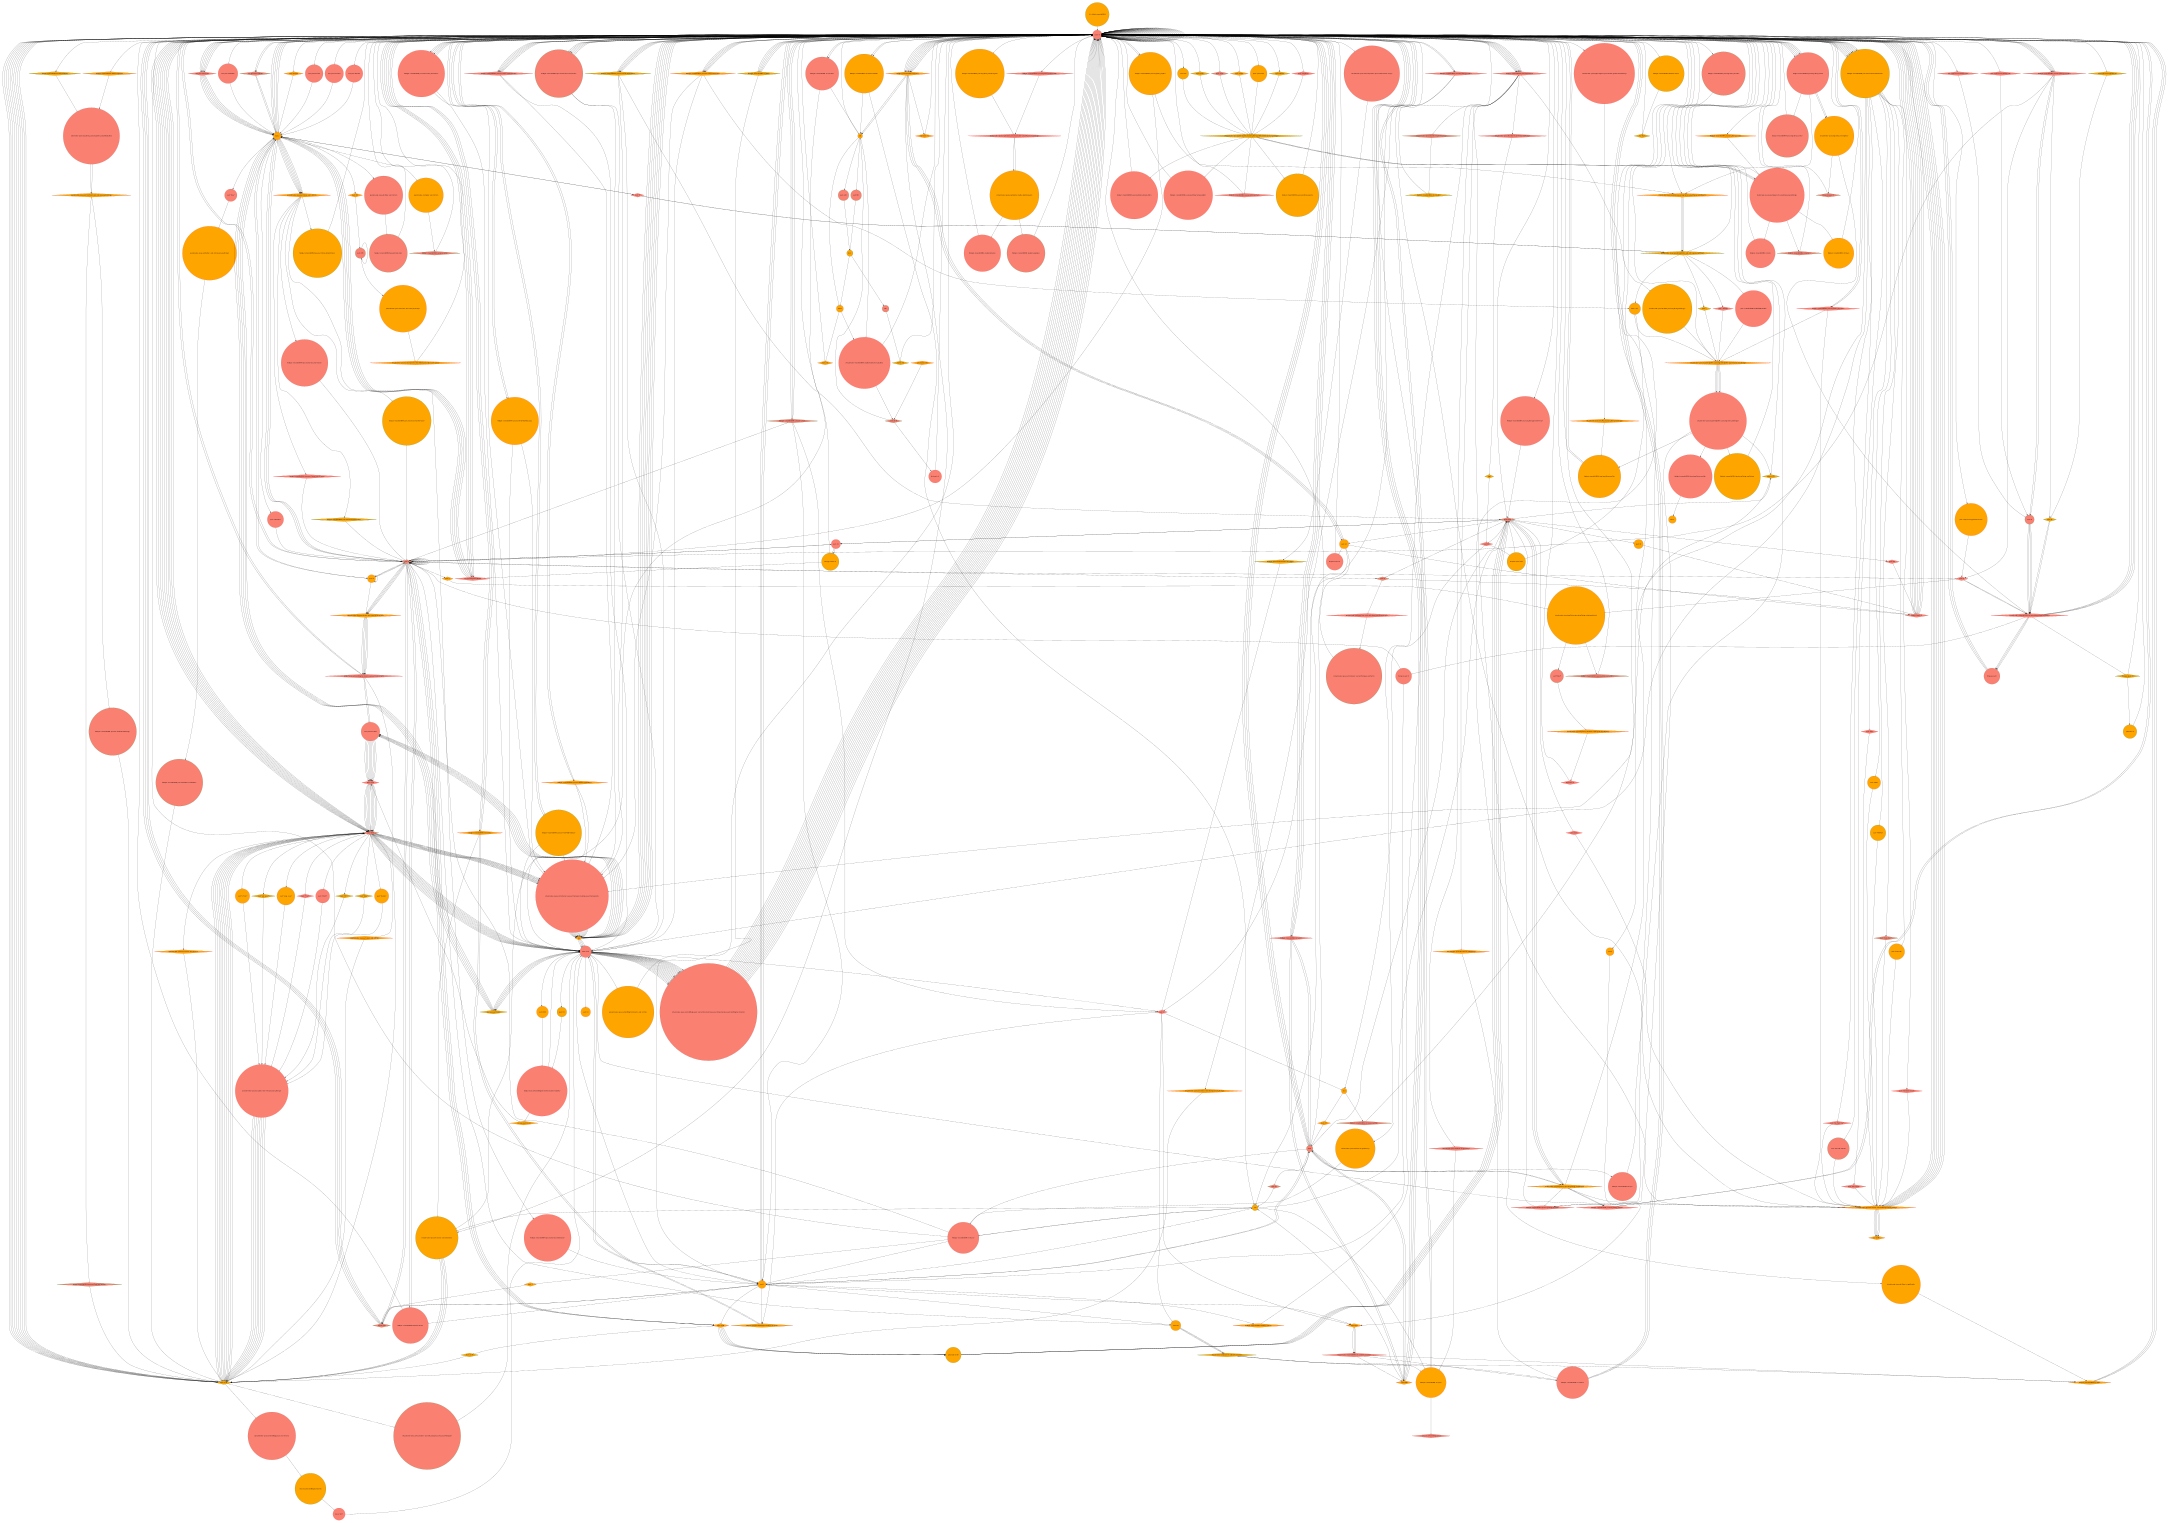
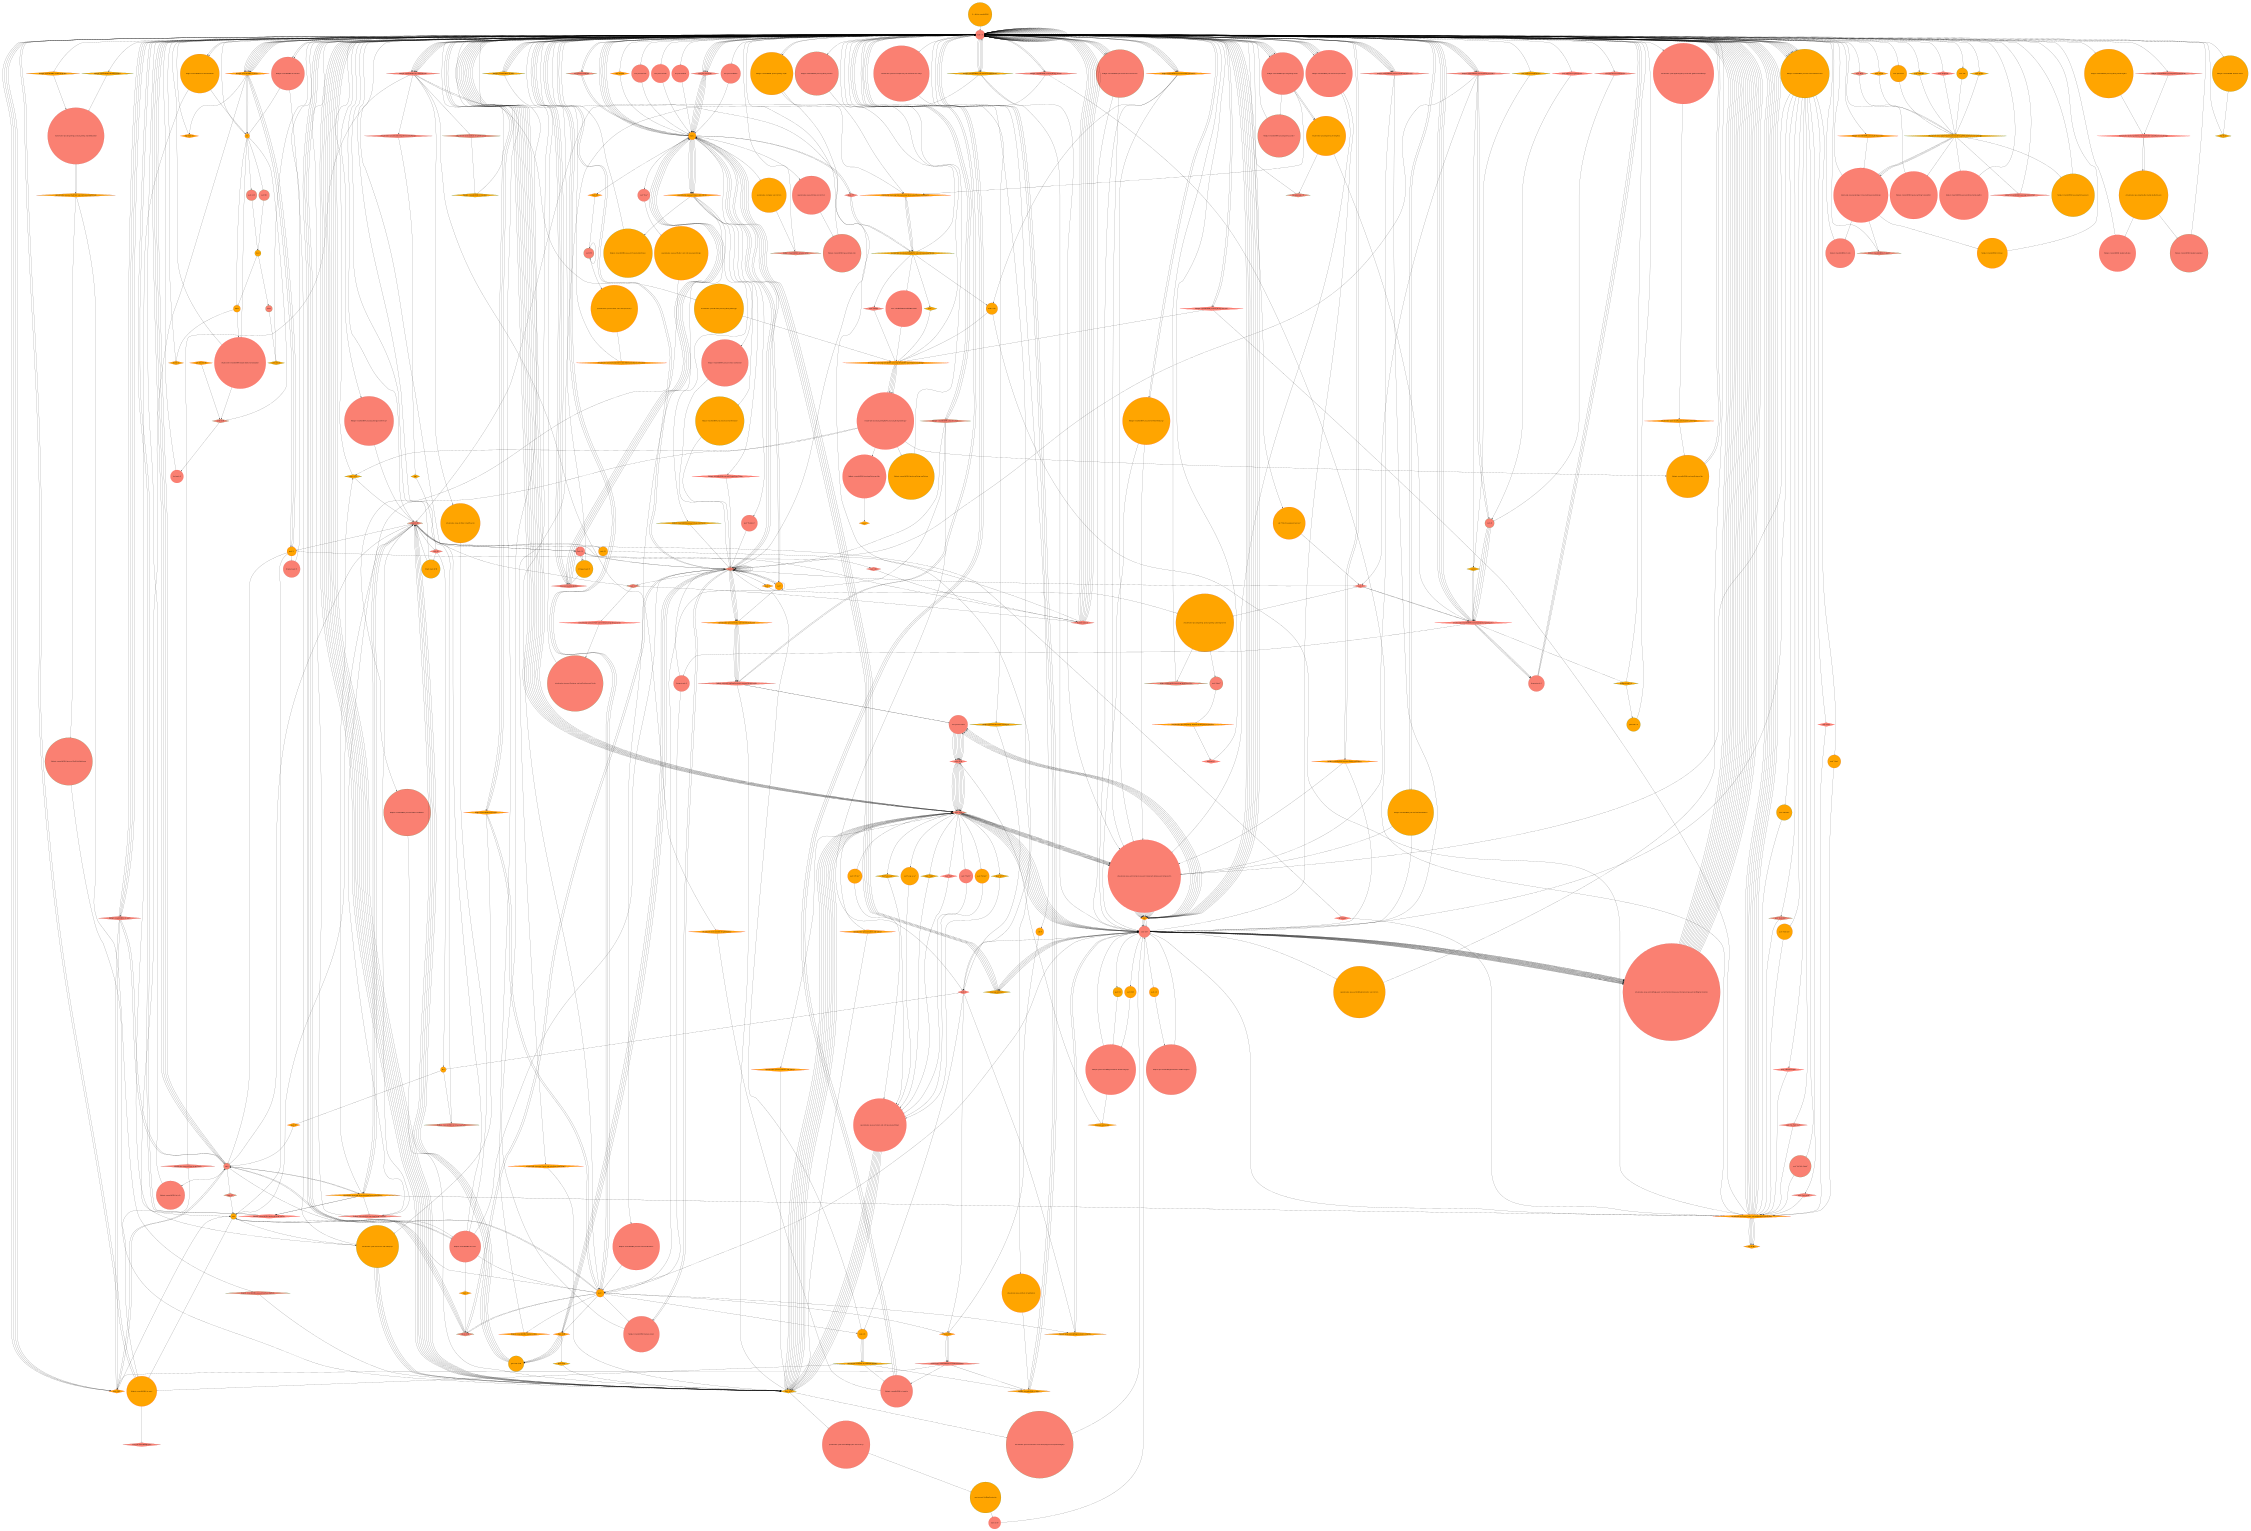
(1672, 520) -> (864, 523)
none -> (1171, 1070)
